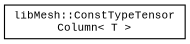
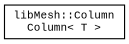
(95, 22) -> (65, 22)
